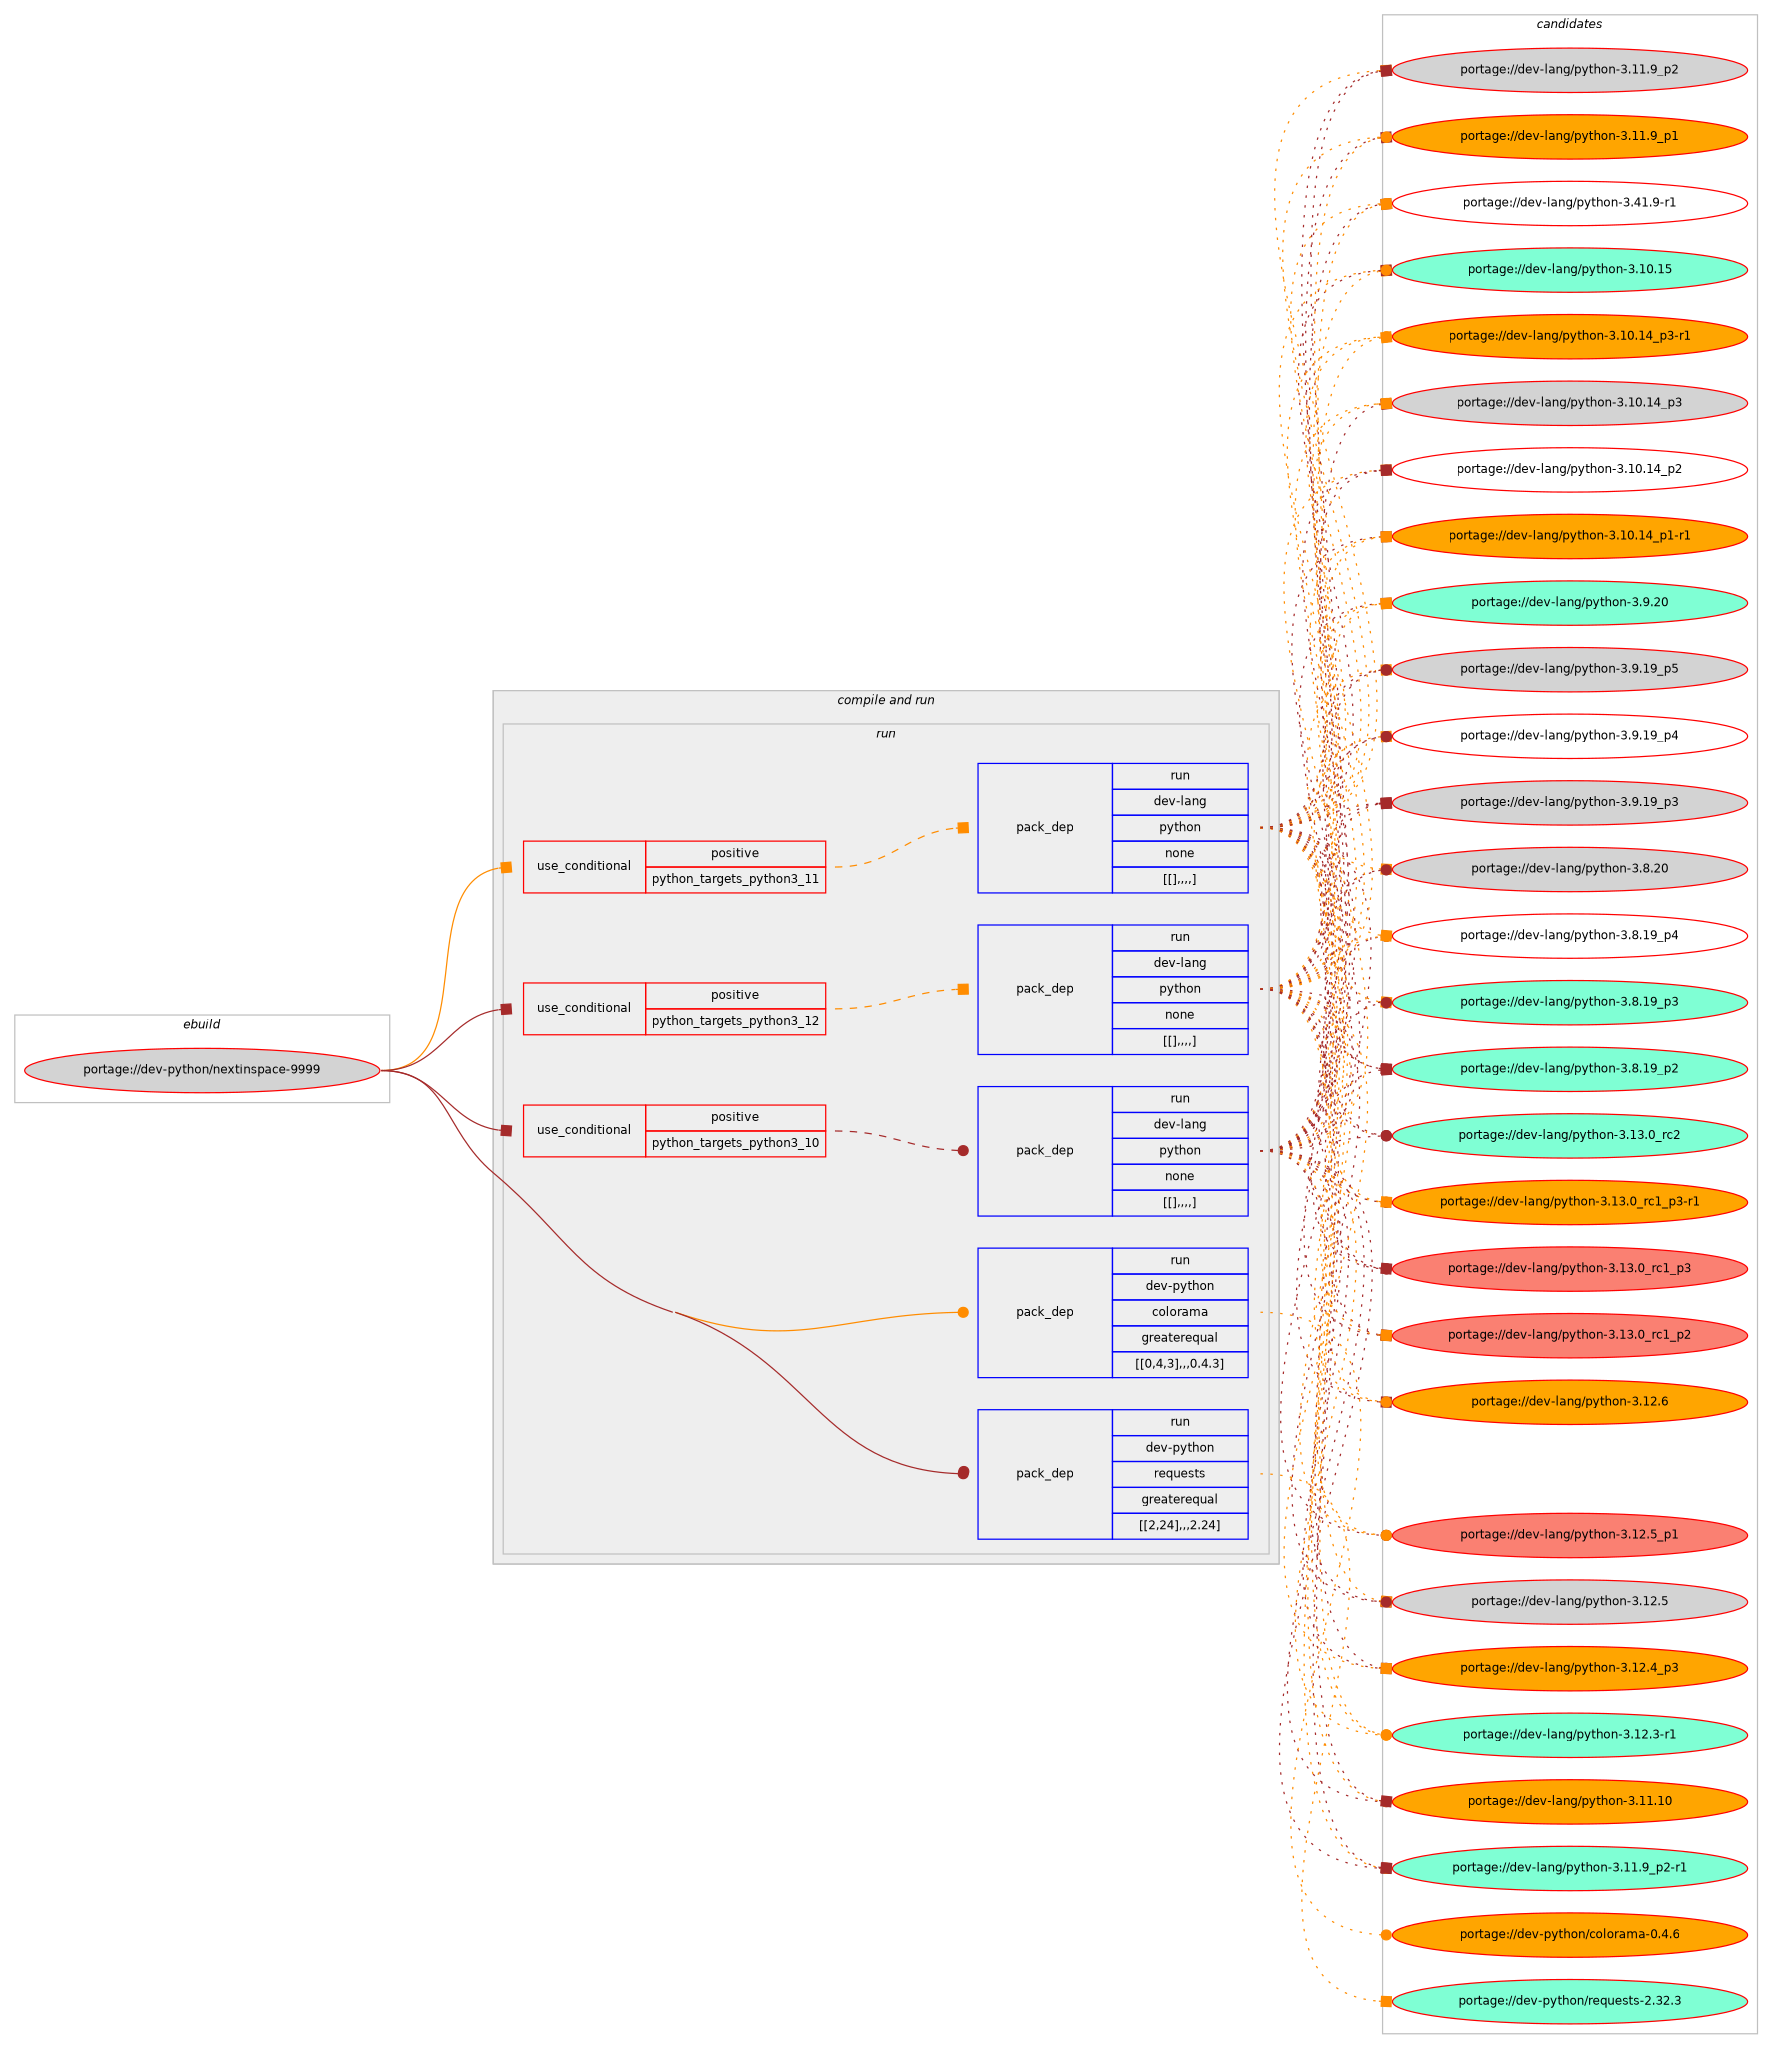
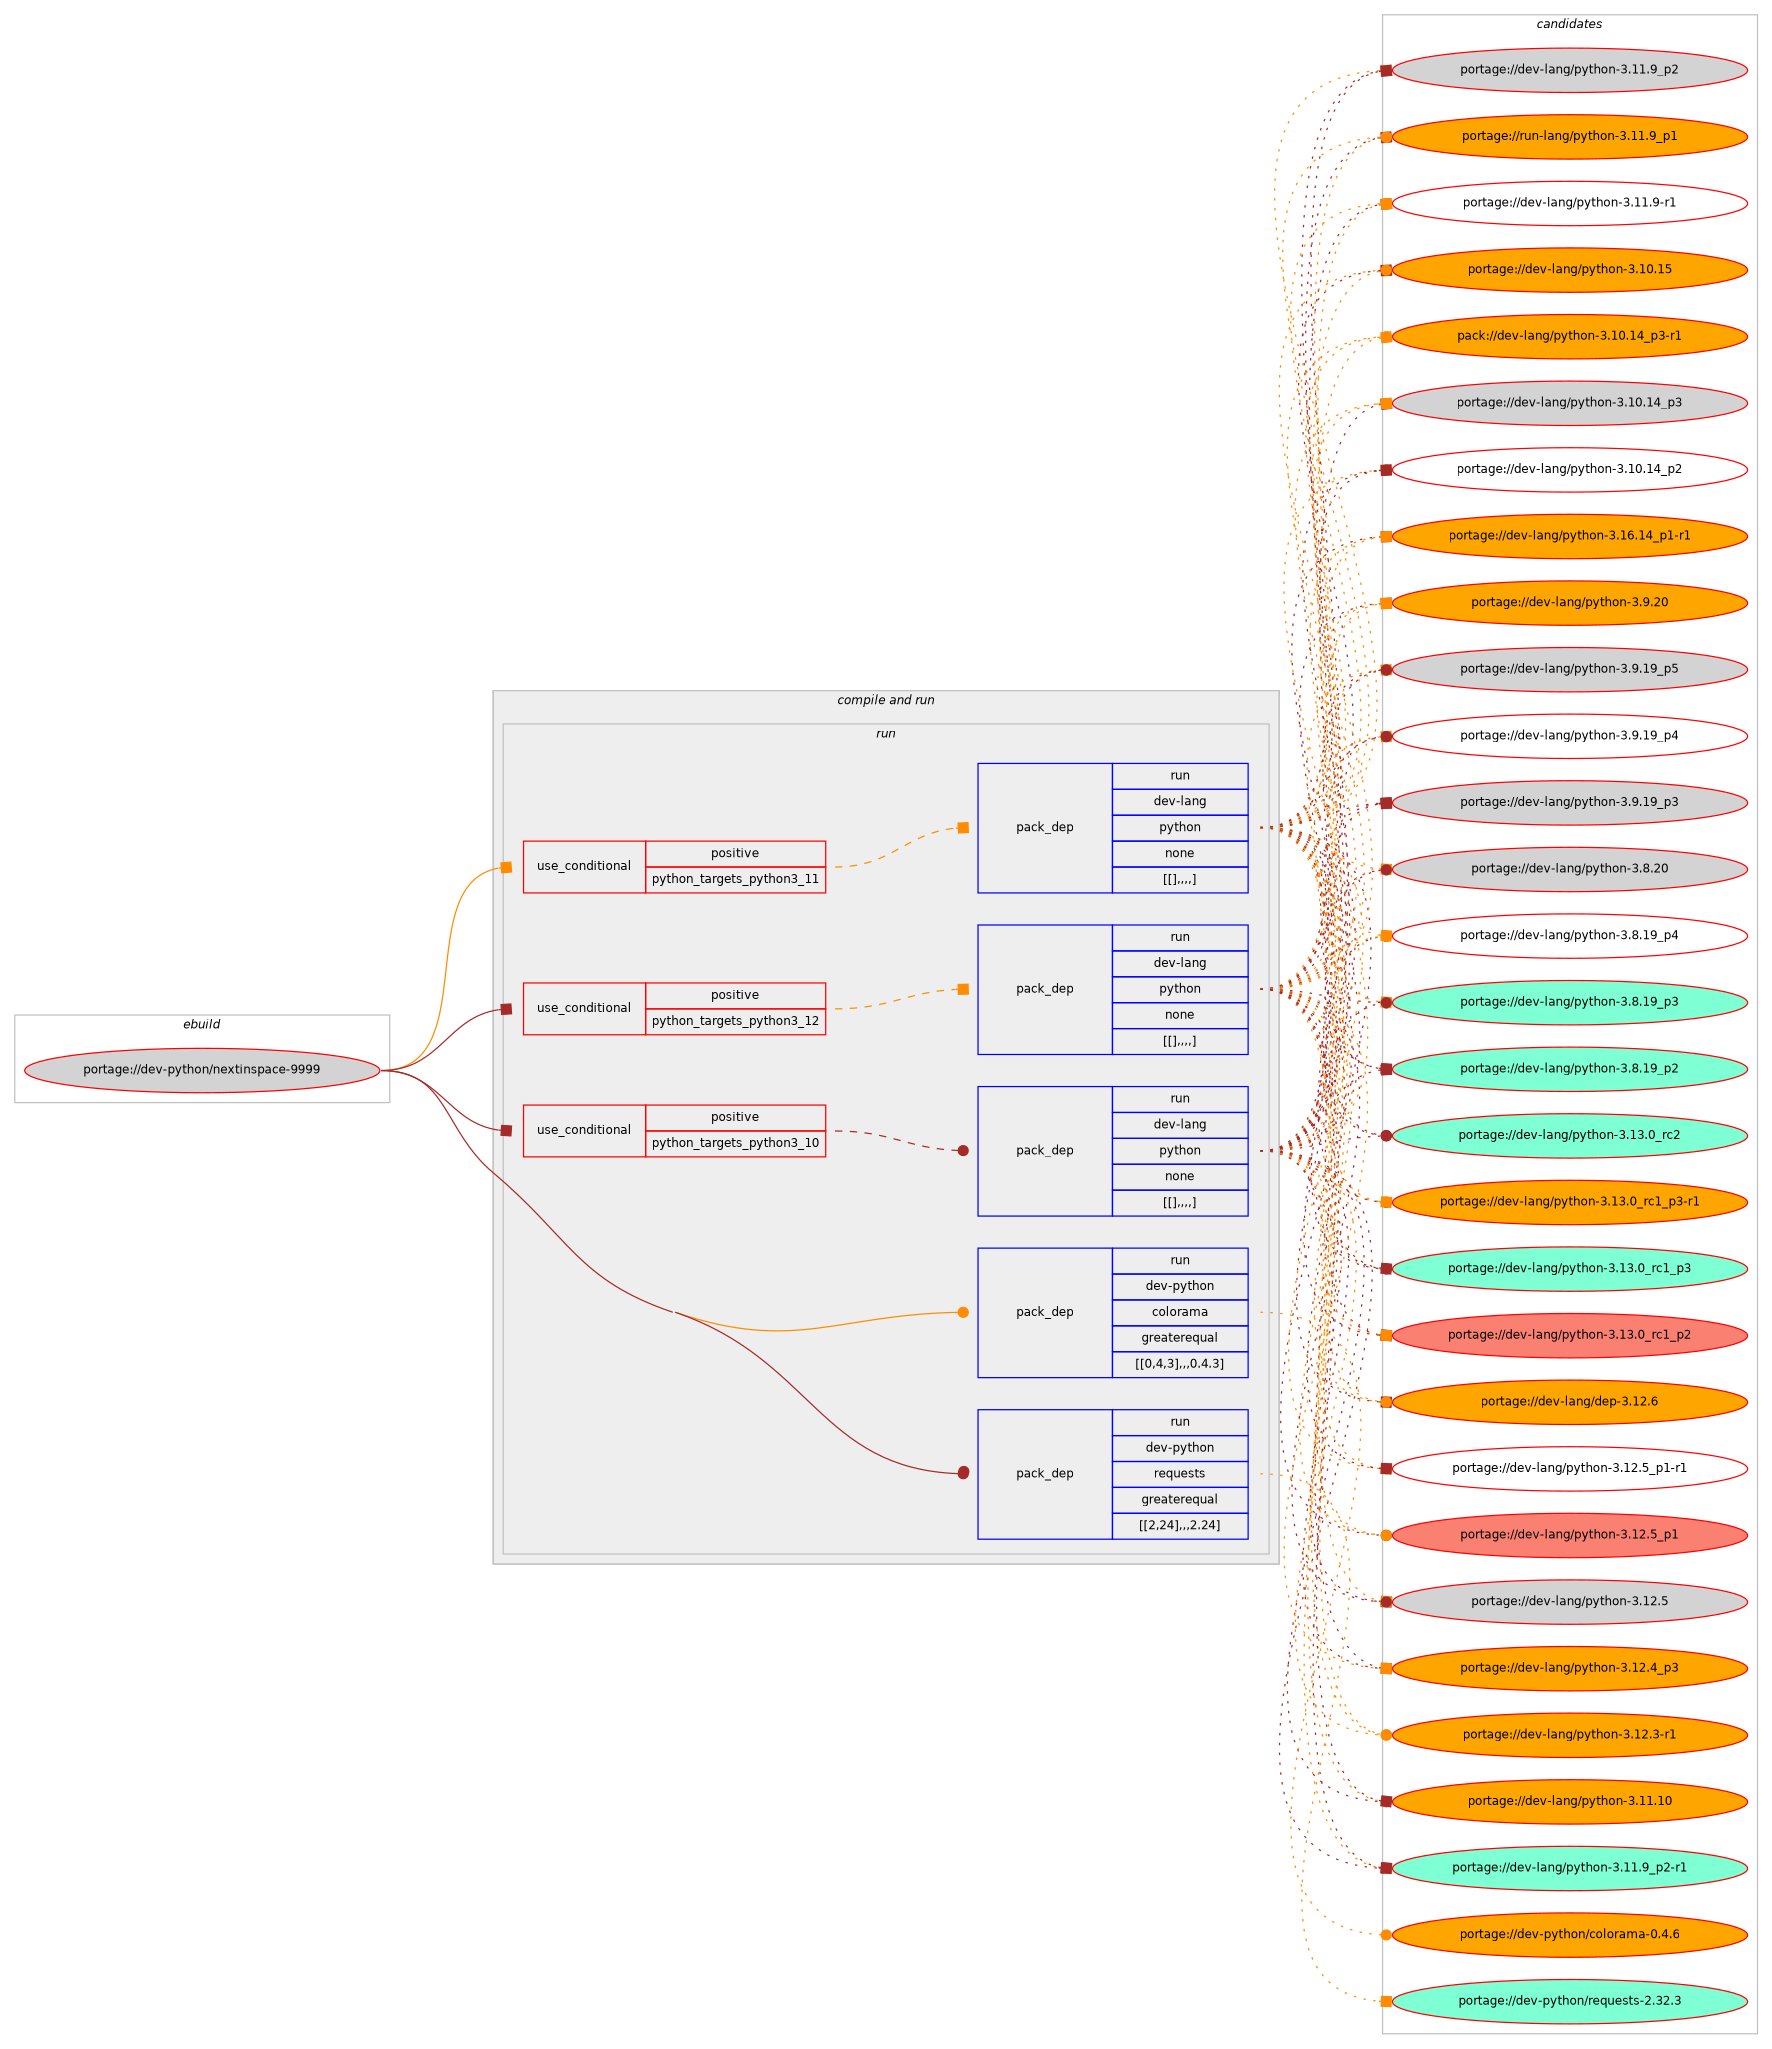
(1570, 137) -> (1570, 137)
(1570, 204) -> (1570, 204)
(1570, 270) -> (1570, 270)
(1570, 337) -> (1570, 337)
(1570, 536) -> (1570, 536)
(1570, 603) -> (1570, 603)
(1570, 1269) -> (1570, 1269)
(1570, 1402) -> (1570, 1402)
none -> (1570, 1469)
(1570, 1735) -> (1570, 1735)
